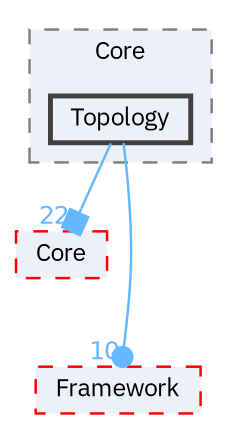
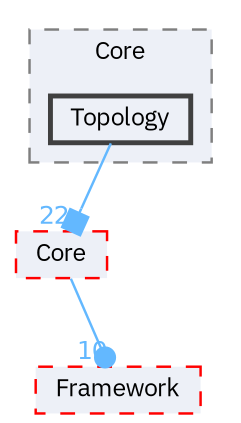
(131, 245) -> (86, 313)
